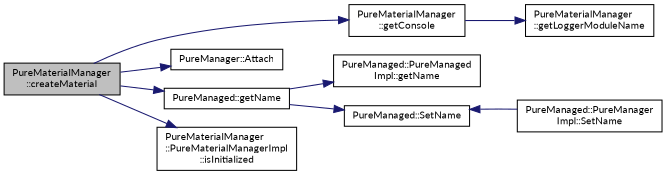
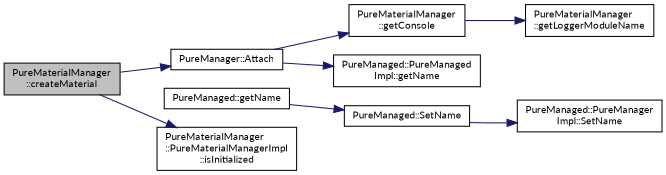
(214, 30) -> (306, 42)
(306, 86) -> (303, 64)
(137, 88) -> none
(499, 109) -> (488, 123)
